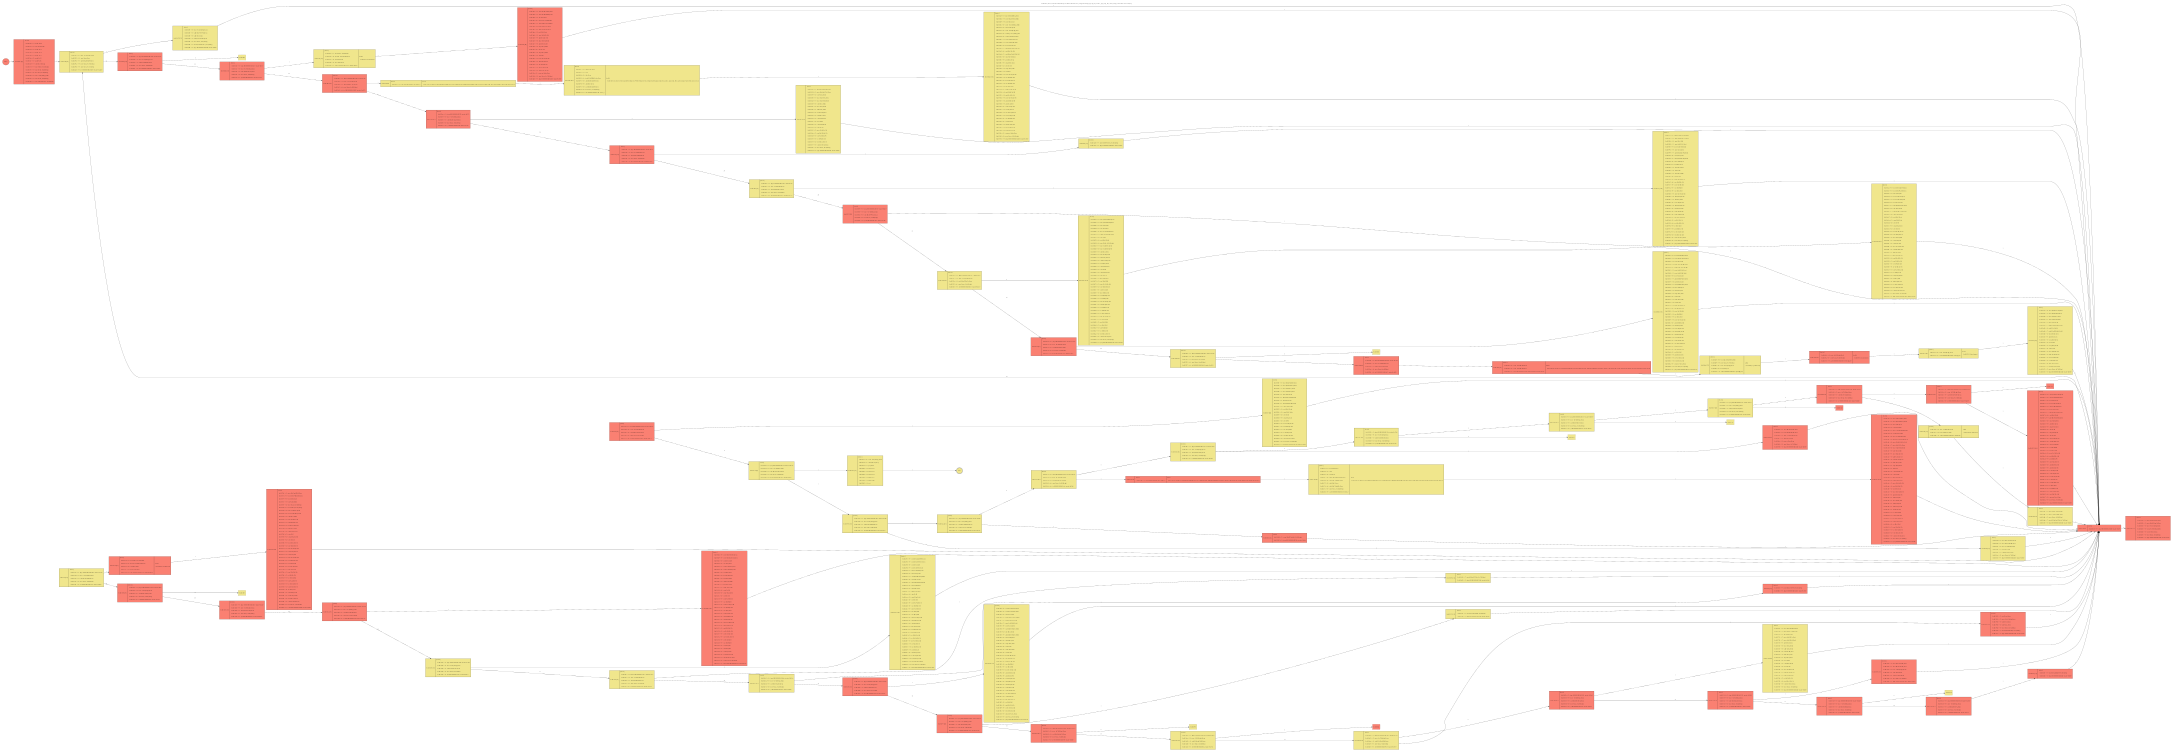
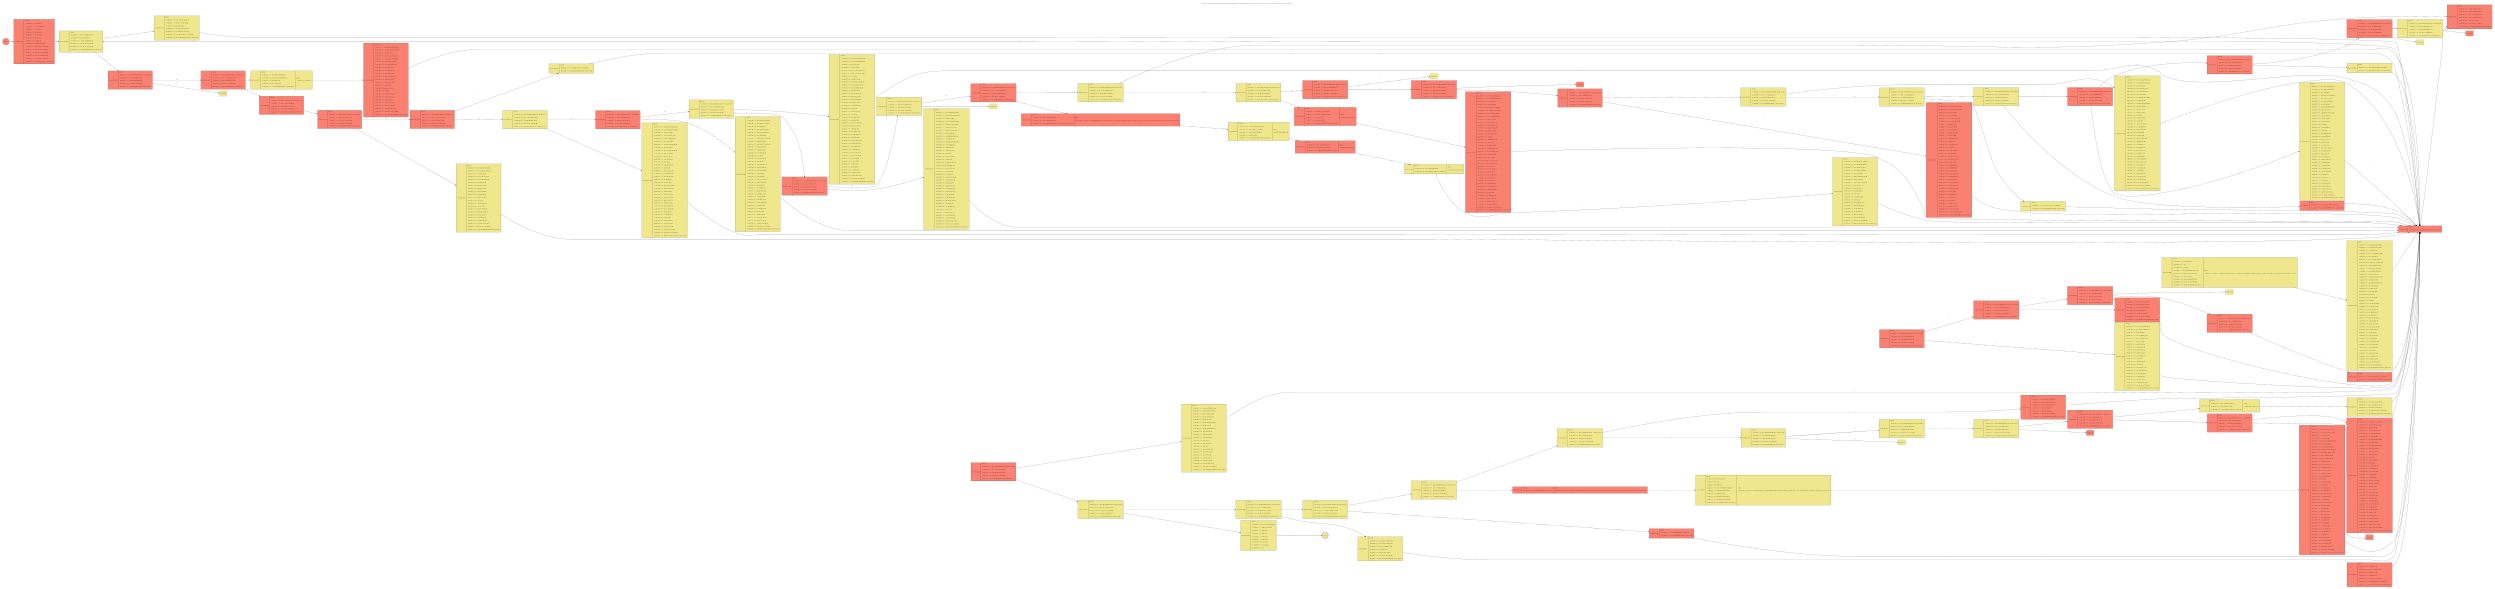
(448, 83) -> none
none -> (1580, 84)
none -> (1101, 93)
(1730, 422) -> none
(1376, 740) -> none
